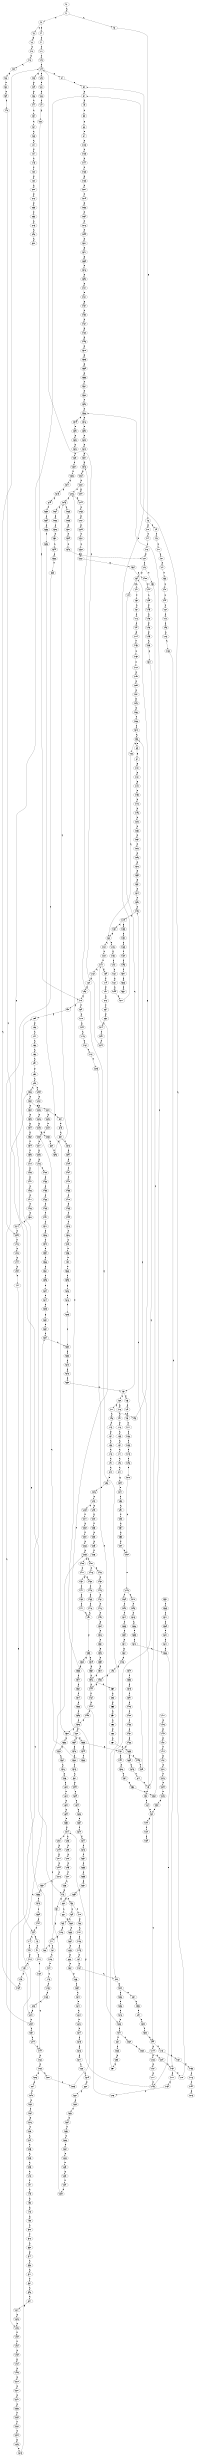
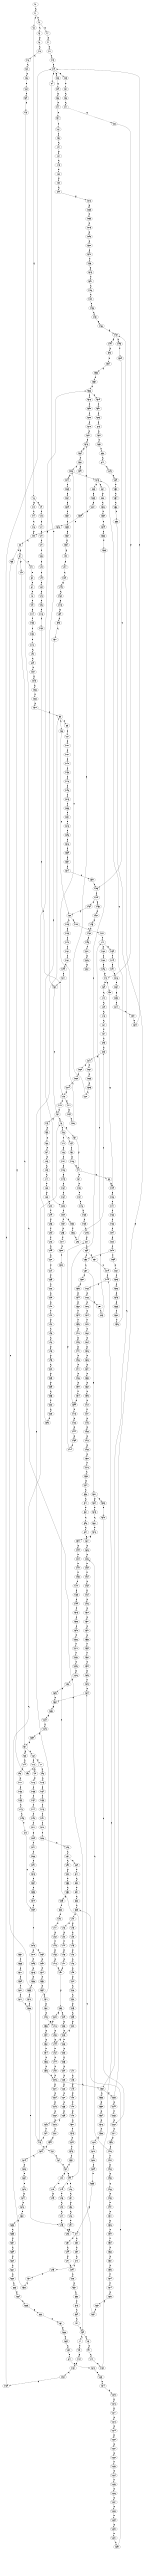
none -> (89, 249)
